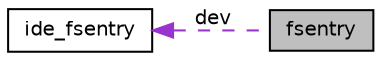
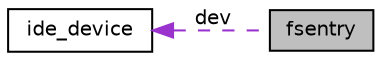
(80, 30) -> (80, 30)
